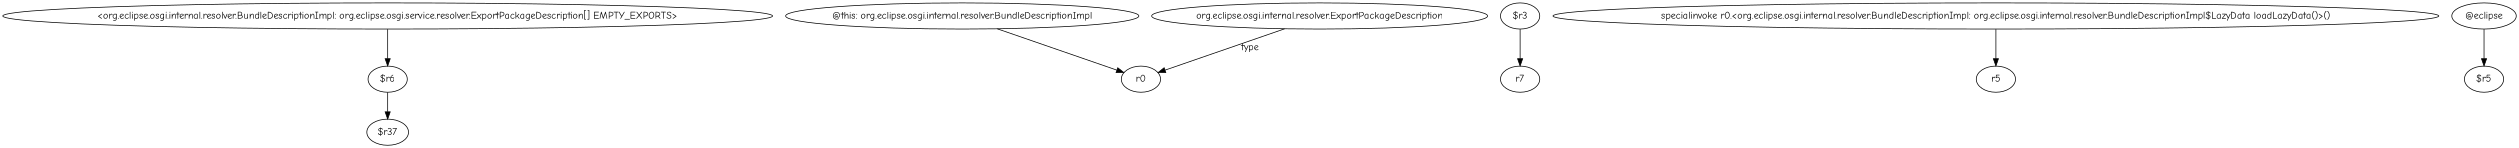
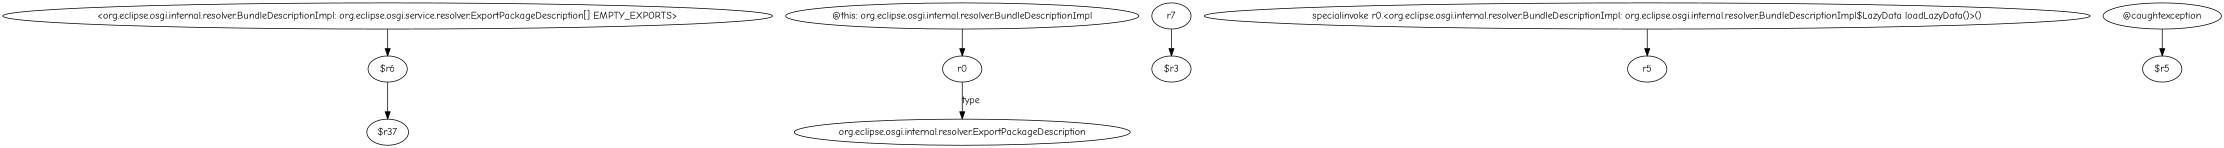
(2484, 16) -> (2162, 16)
(1520, 44) -> (1171, 39)
(1225, 49) -> (962, 97)
